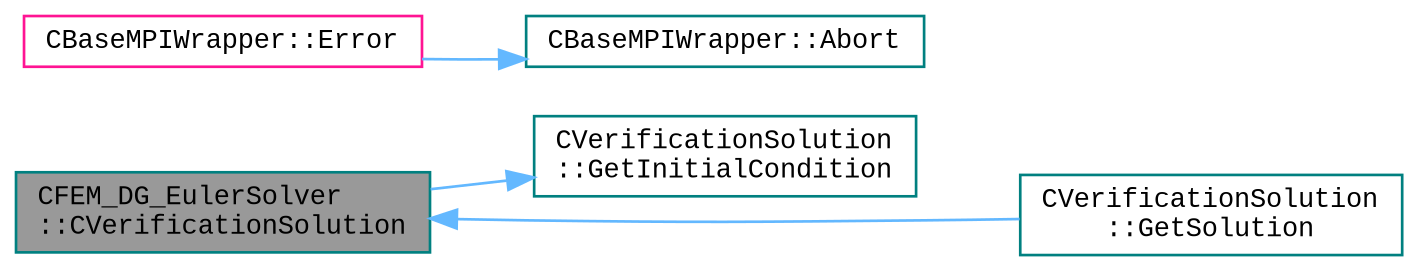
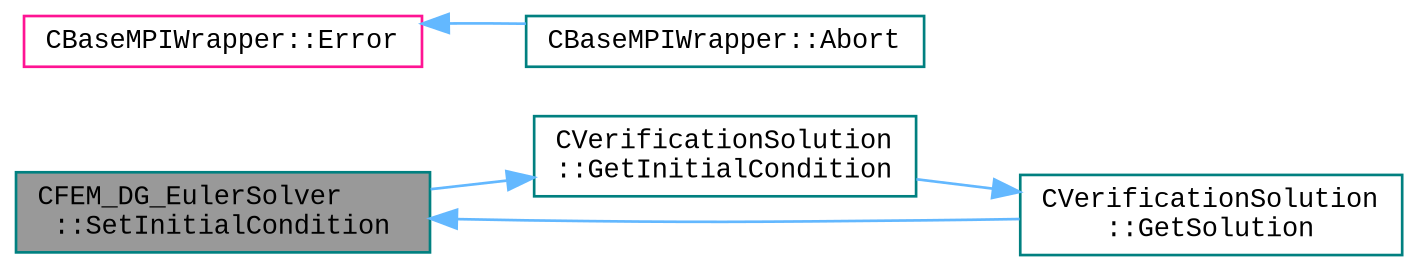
(460, 59) -> (488, 23)
none -> (954, 184)
(223, 212) -> (223, 212)
